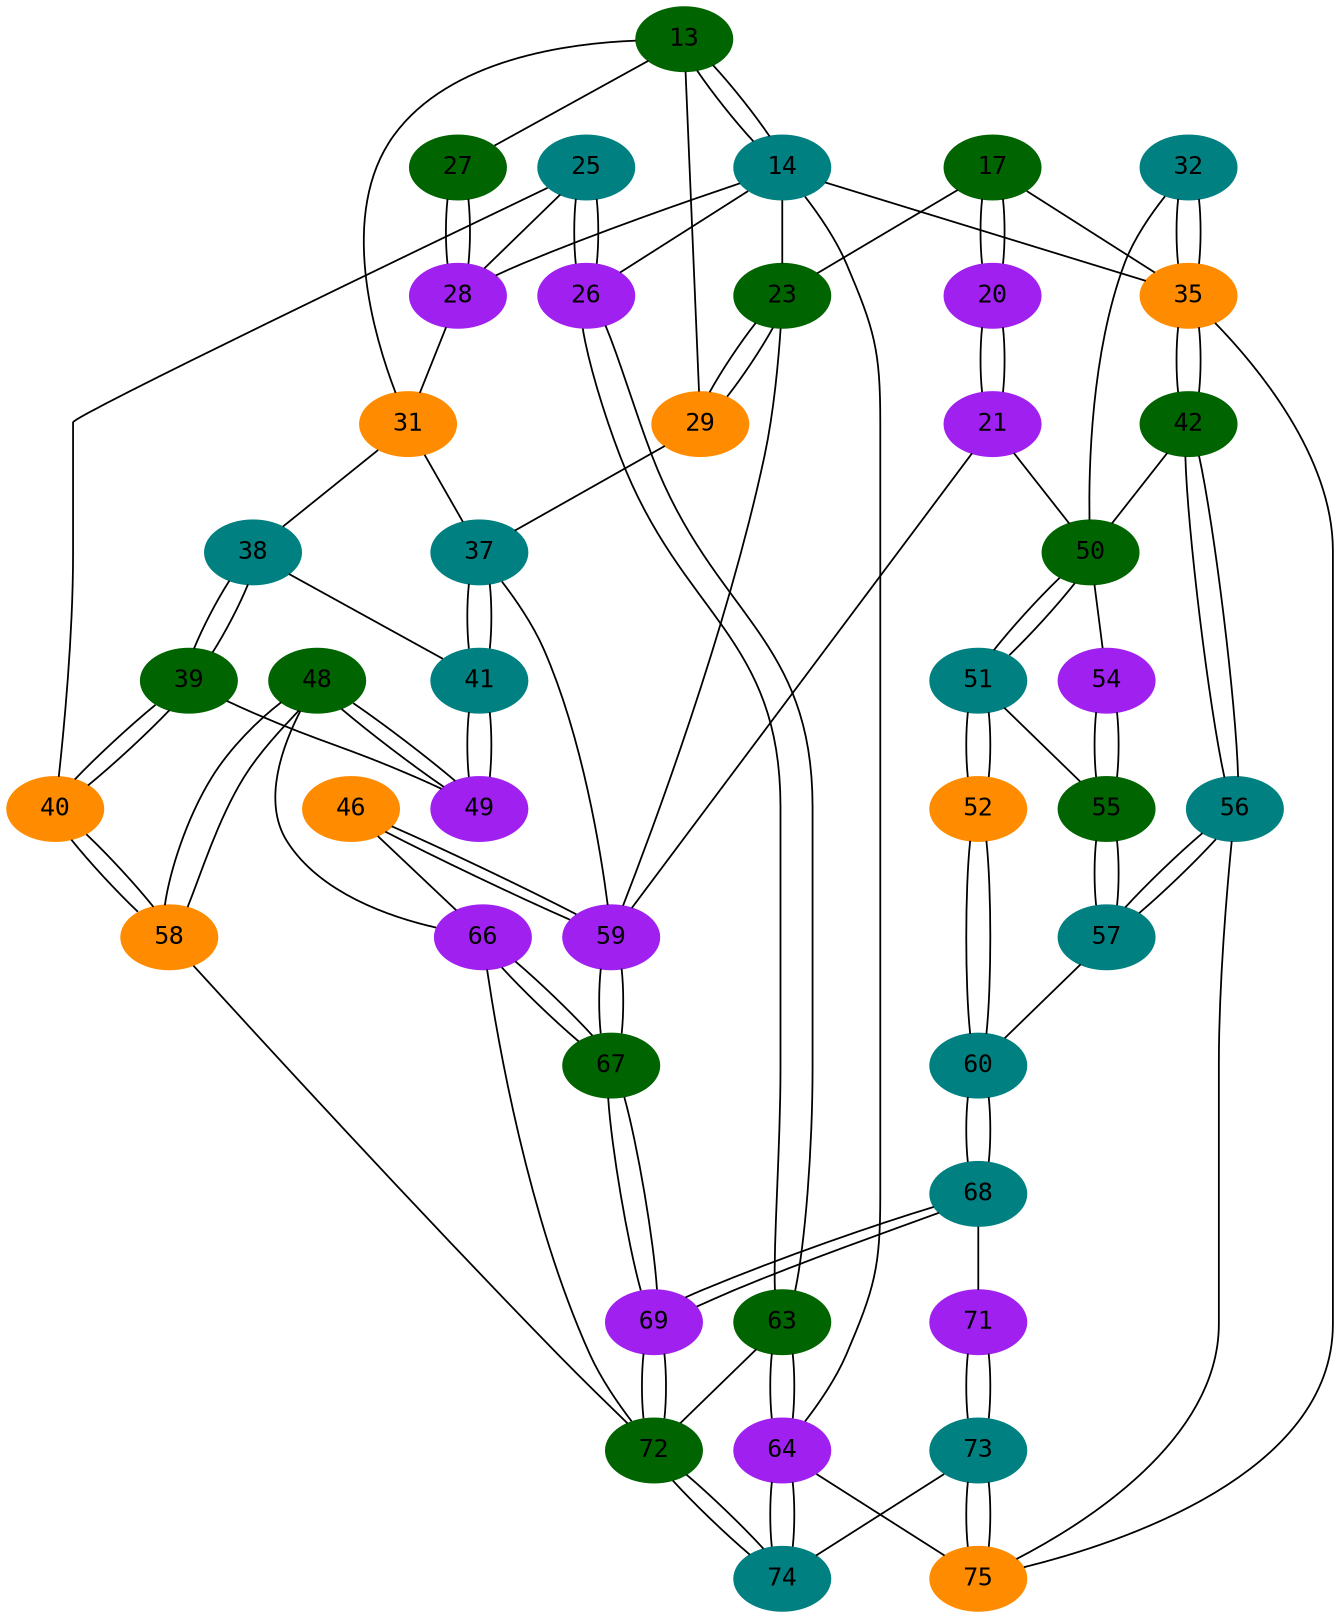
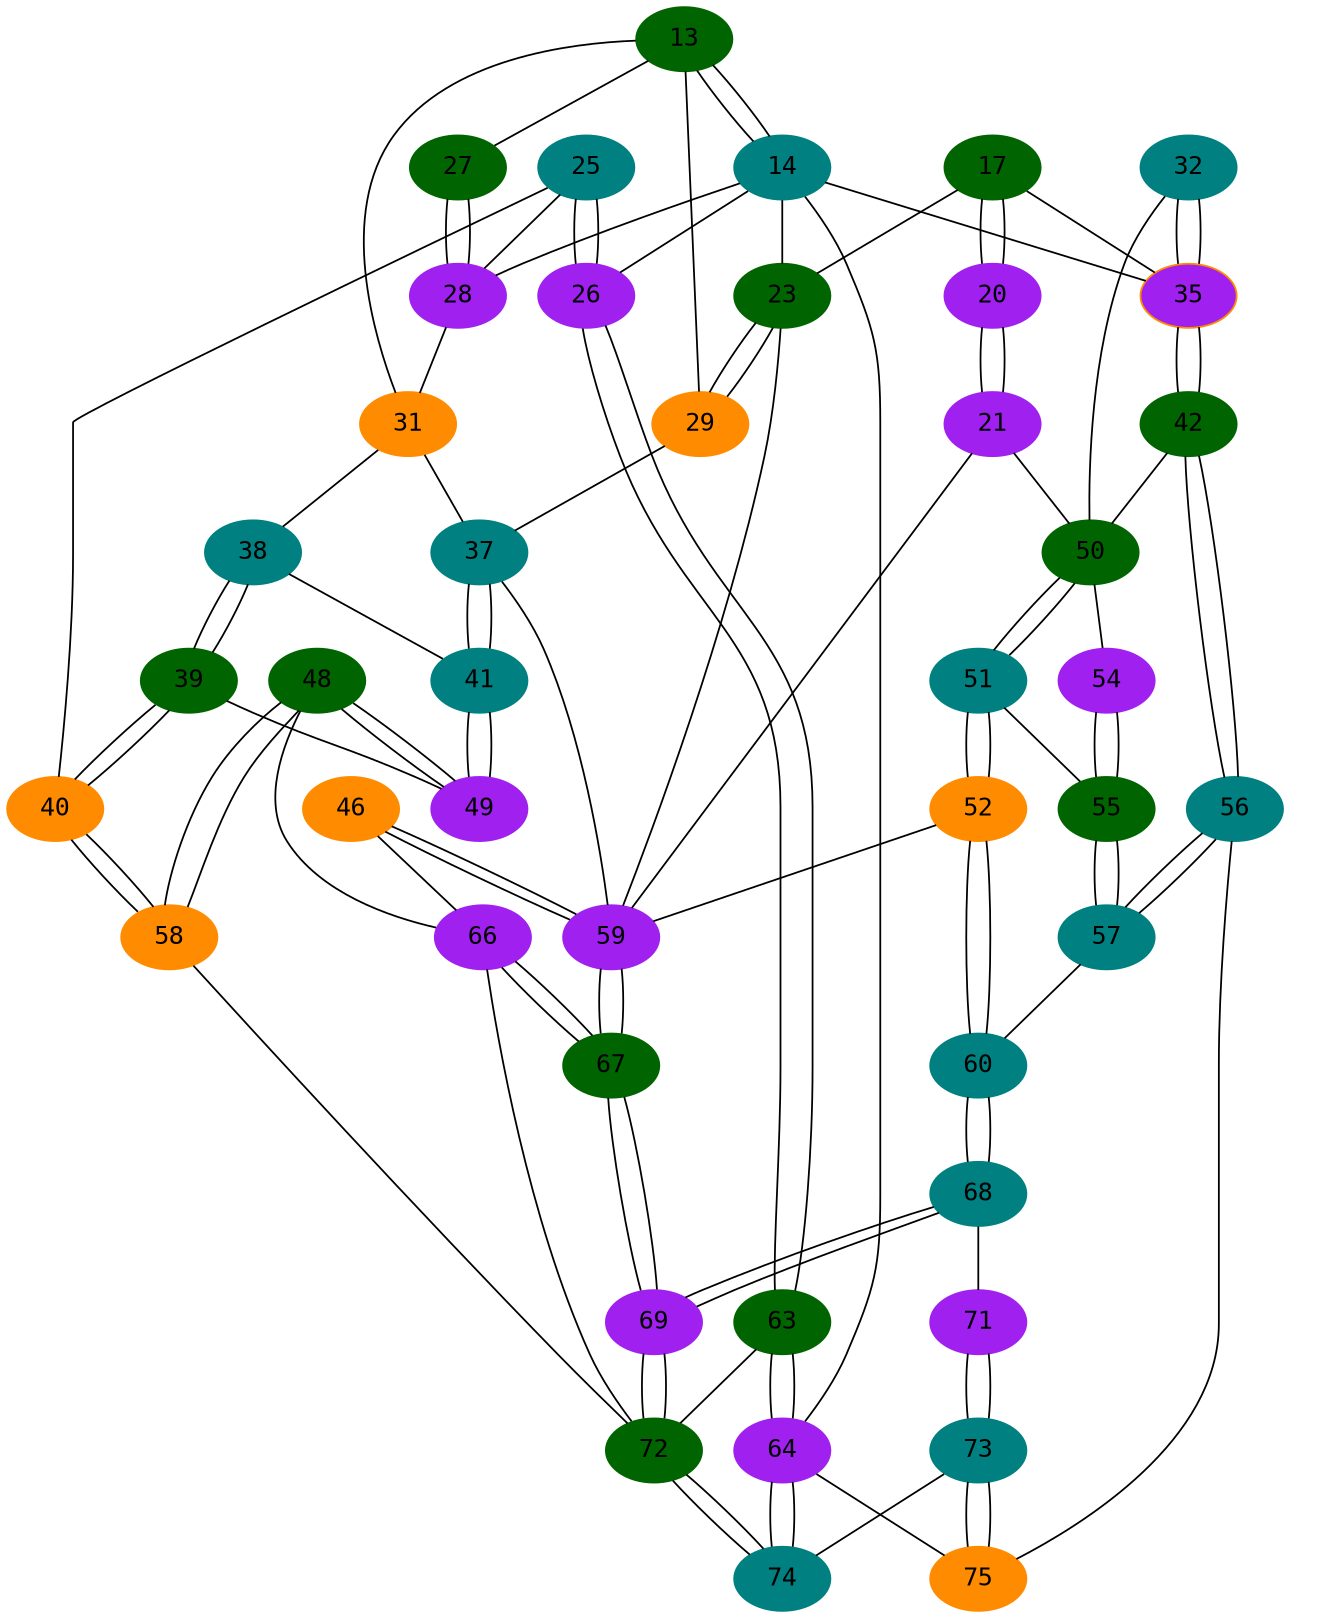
(1189, 296) -> (1189, 296)
none -> (795, 873)
(1333, 1017) -> none
